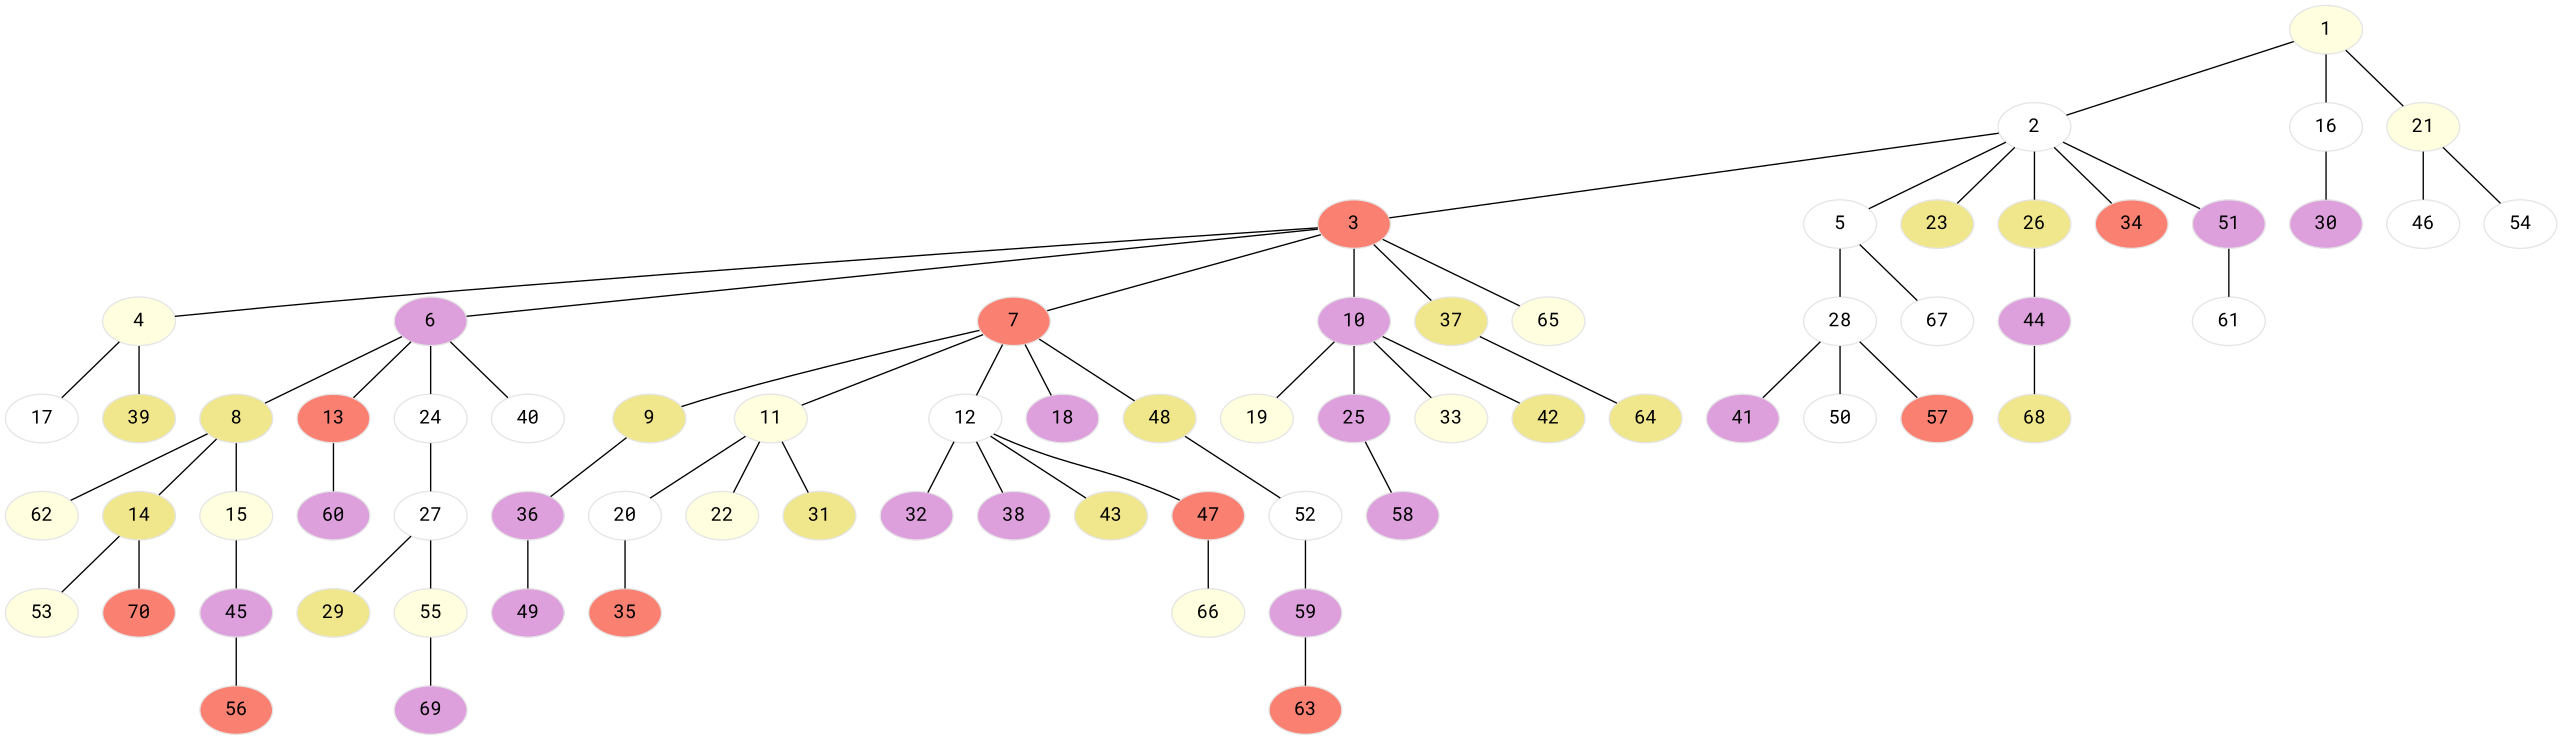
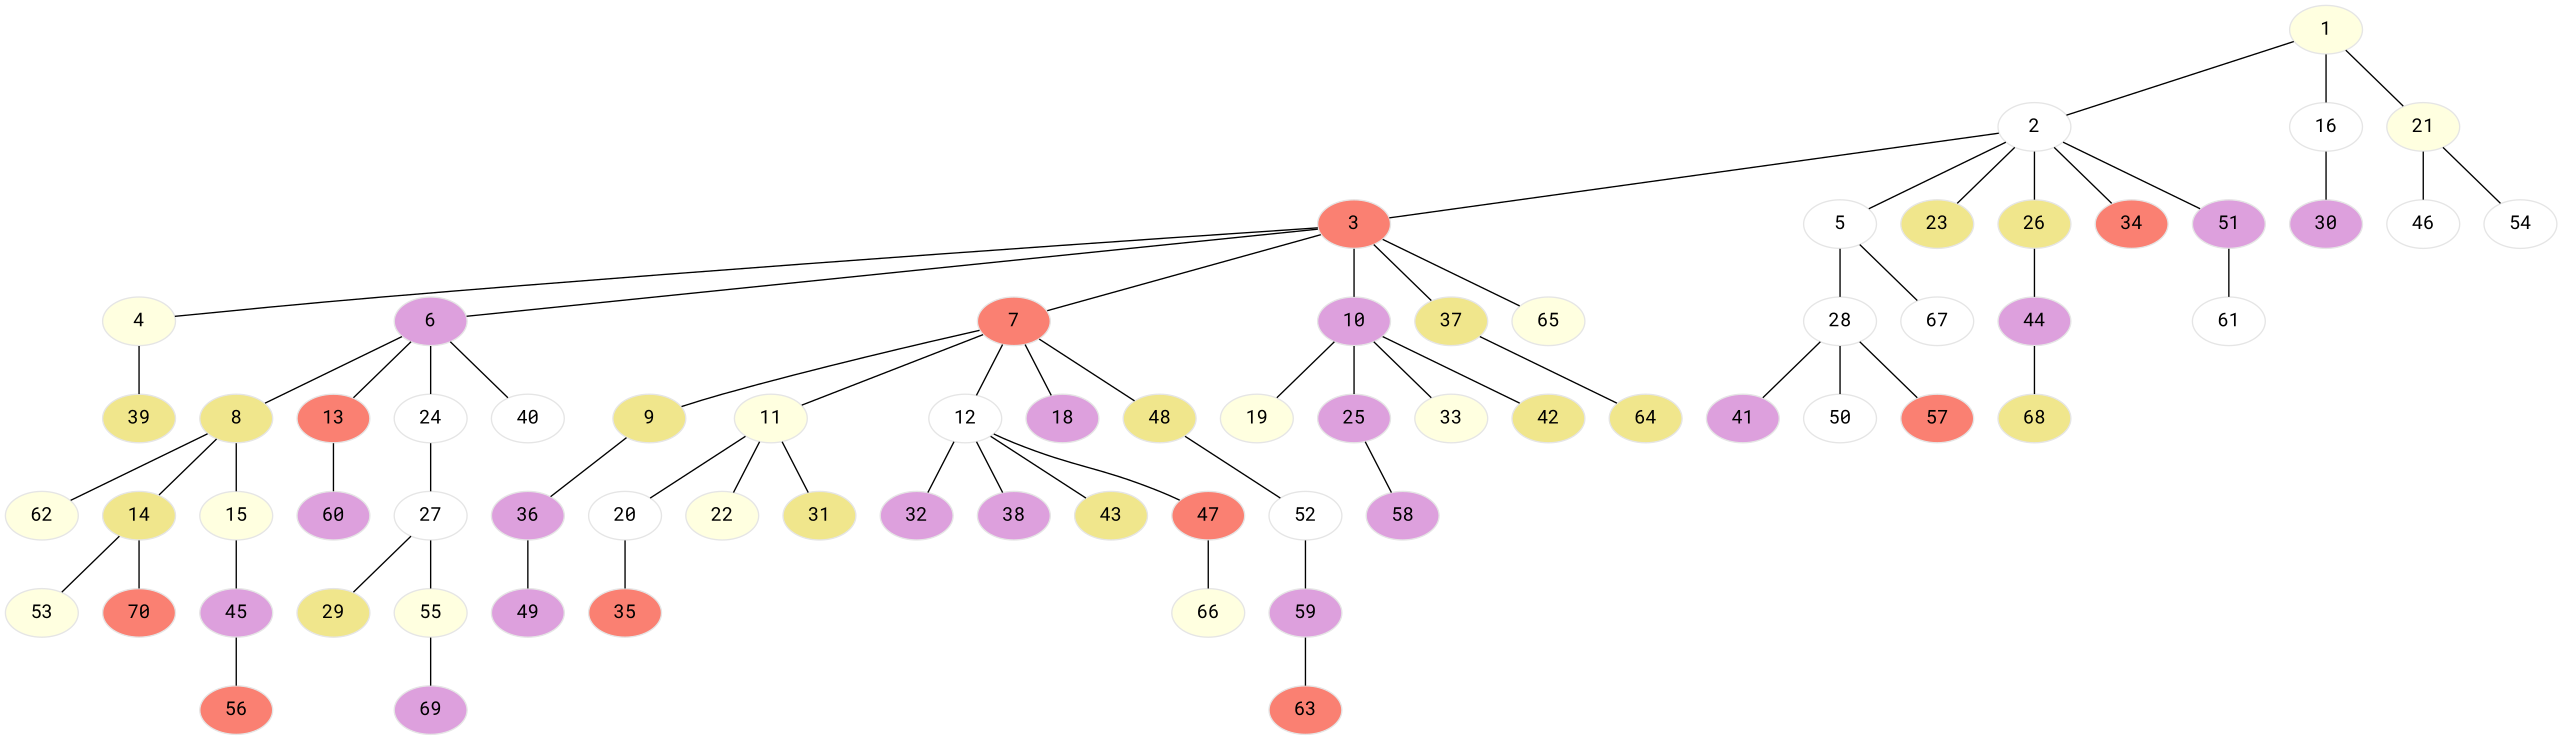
(42, 418) -> none
